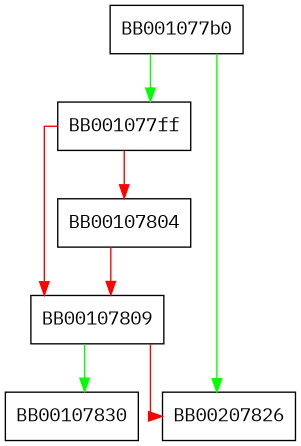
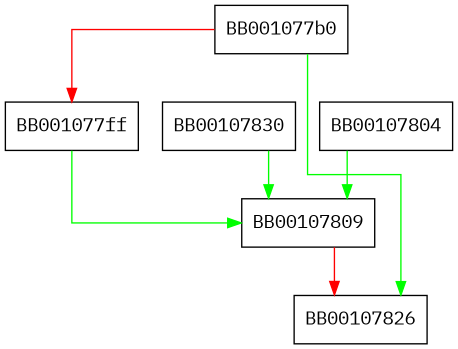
(150, 71) -> (114, 30)
(124, 168) -> none
(44, 197) -> (114, 223)
(111, 264) -> (347, 166)
(85, 361) -> (269, 168)
(229, 416) -> (361, 320)
